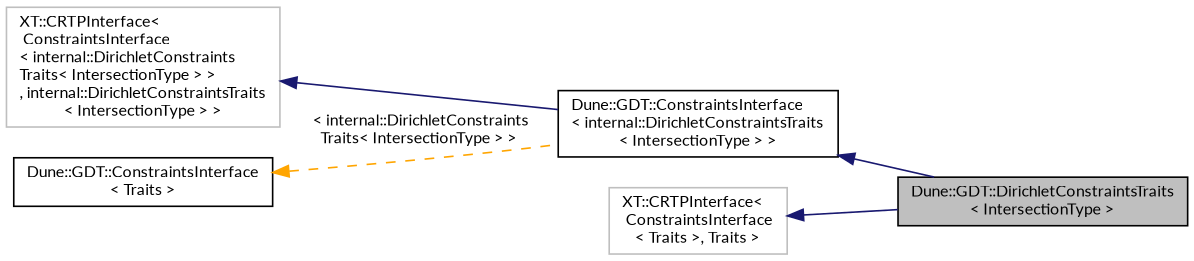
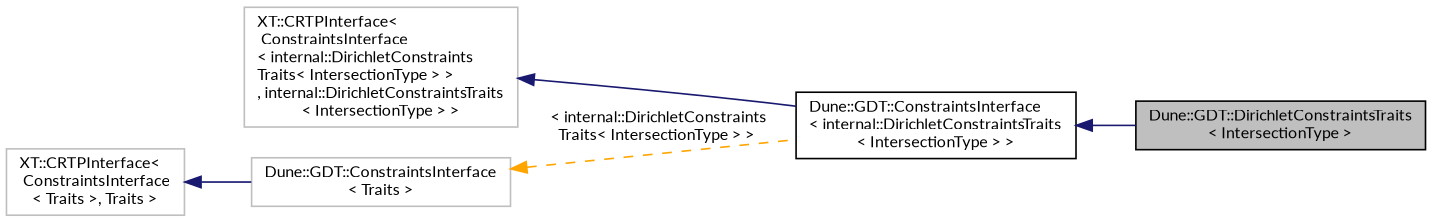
(143, 182) -> (381, 182)
(851, 212) -> (226, 182)
